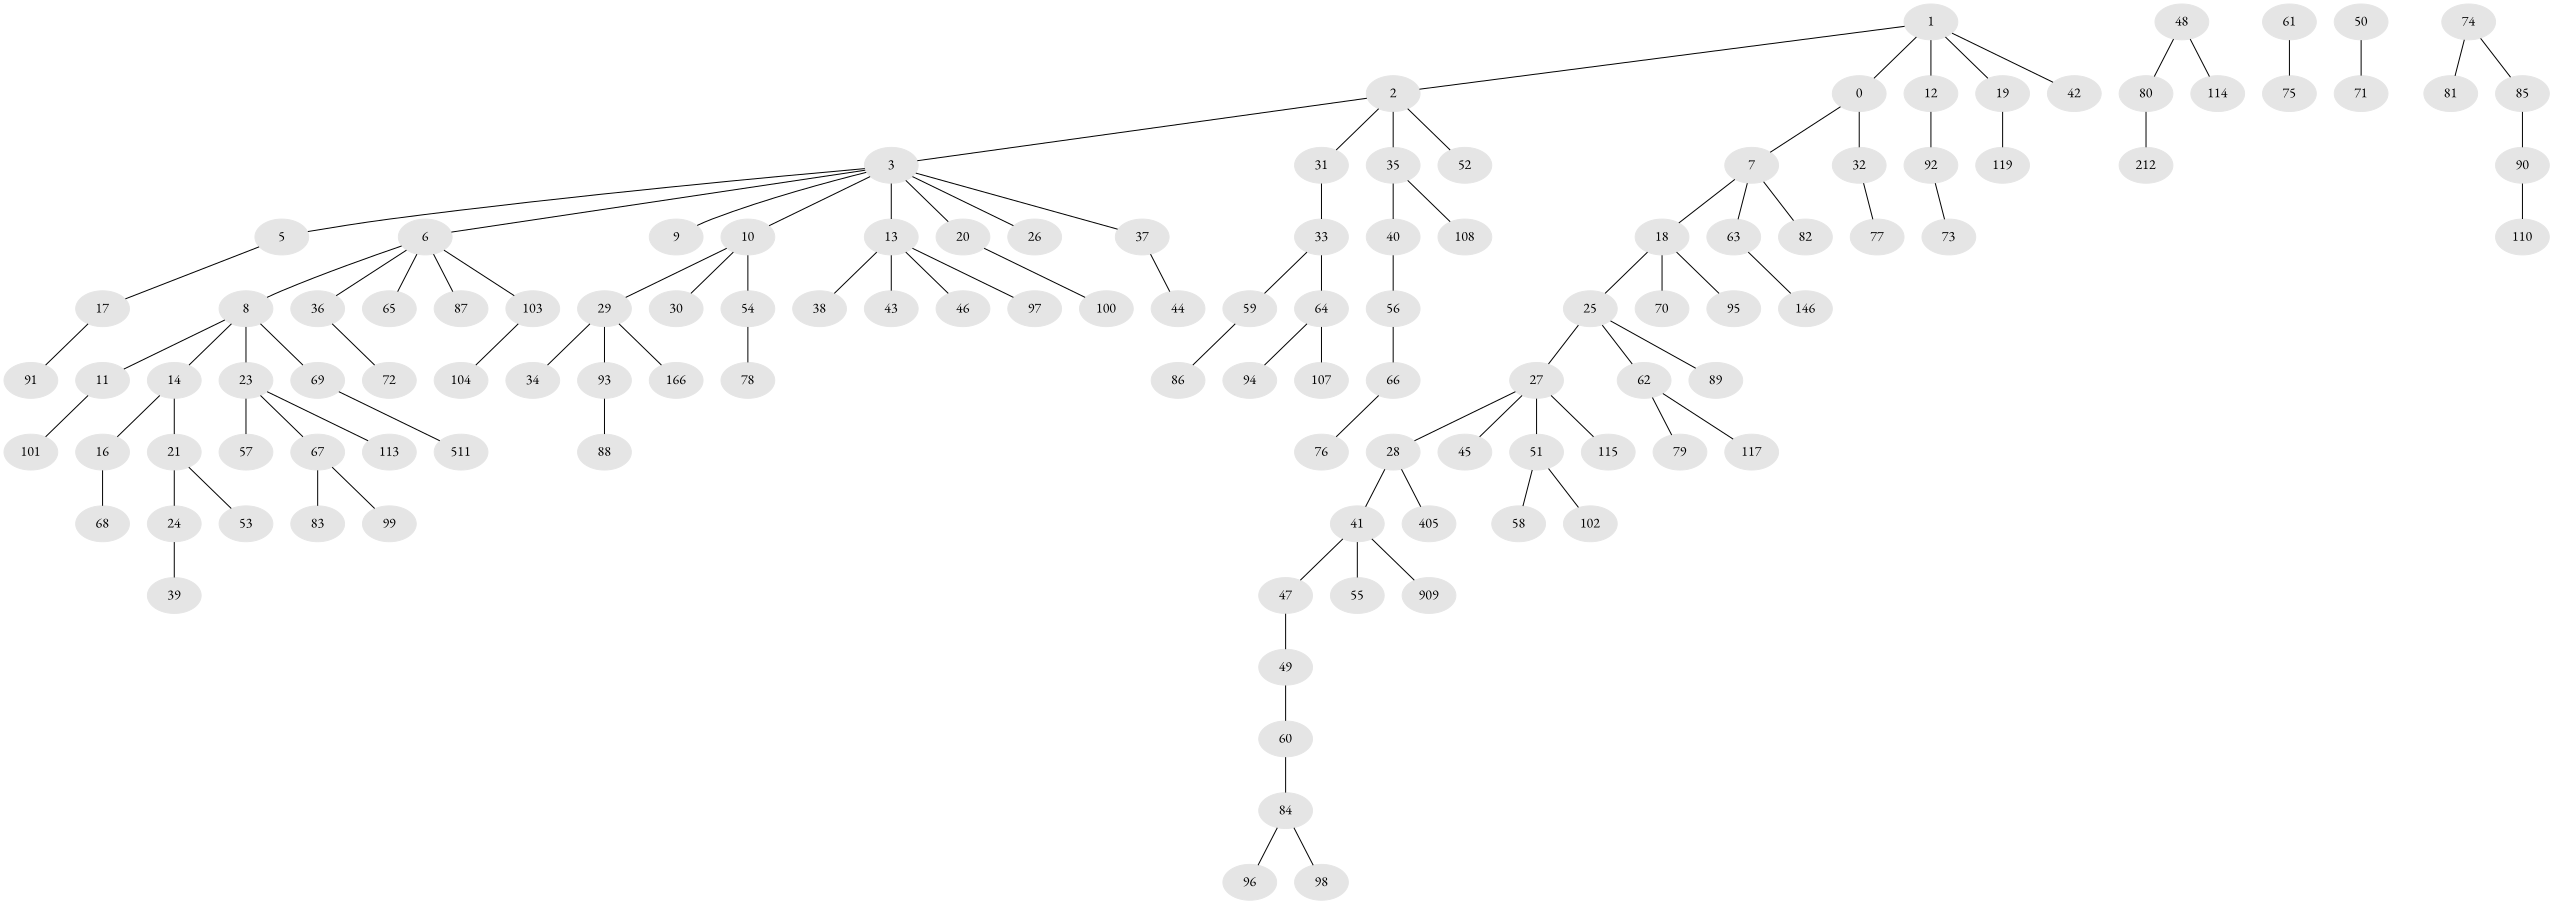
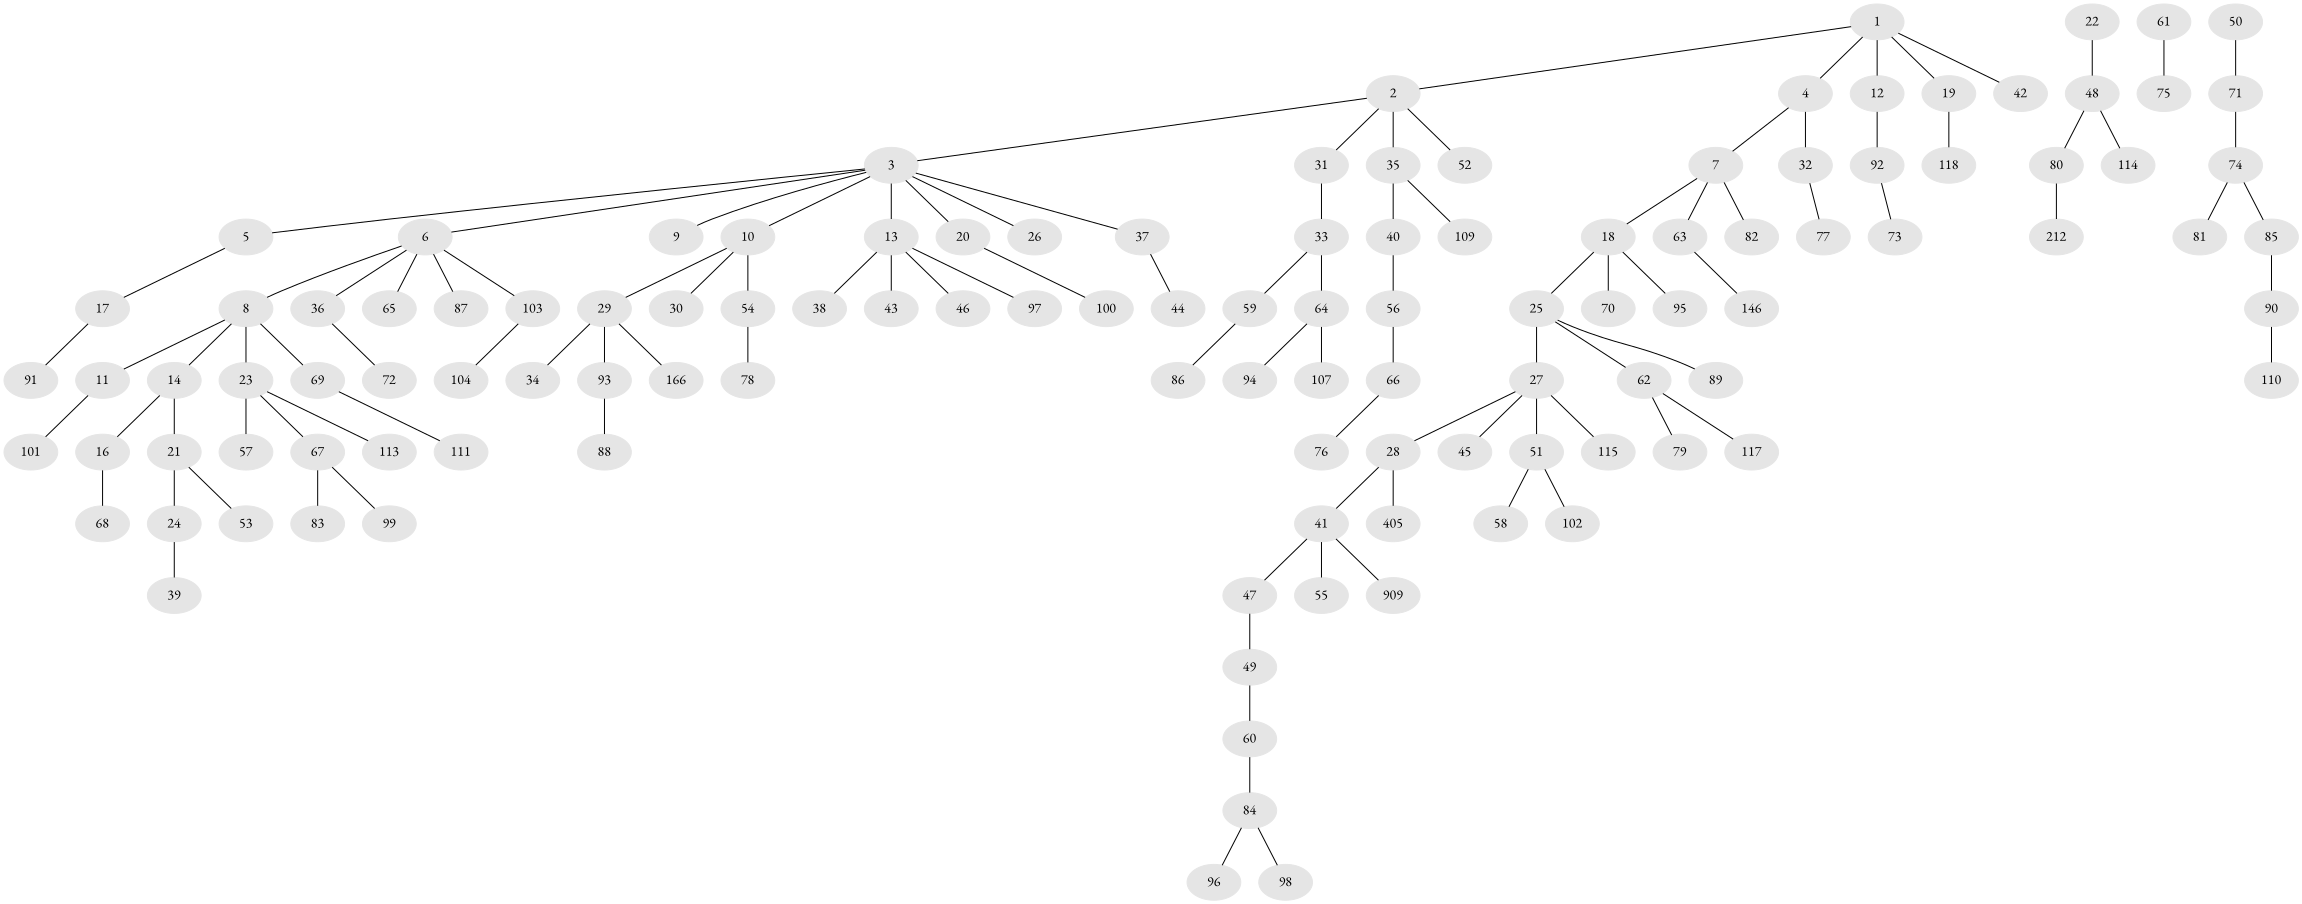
none -> (2092, 22)
(1859, 94) -> (1805, 94)
none -> (2236, 130)
(2003, 165) -> (1949, 165)
(1465, 237) -> (1465, 237)
(461, 452) -> (461, 452)
